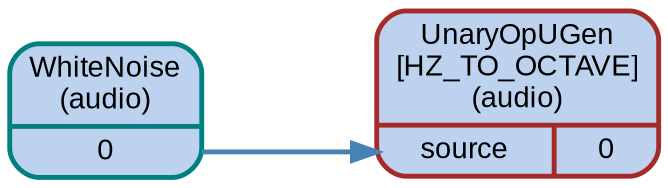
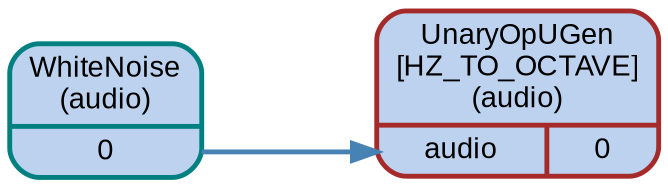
(465, 149) -> (462, 149)
